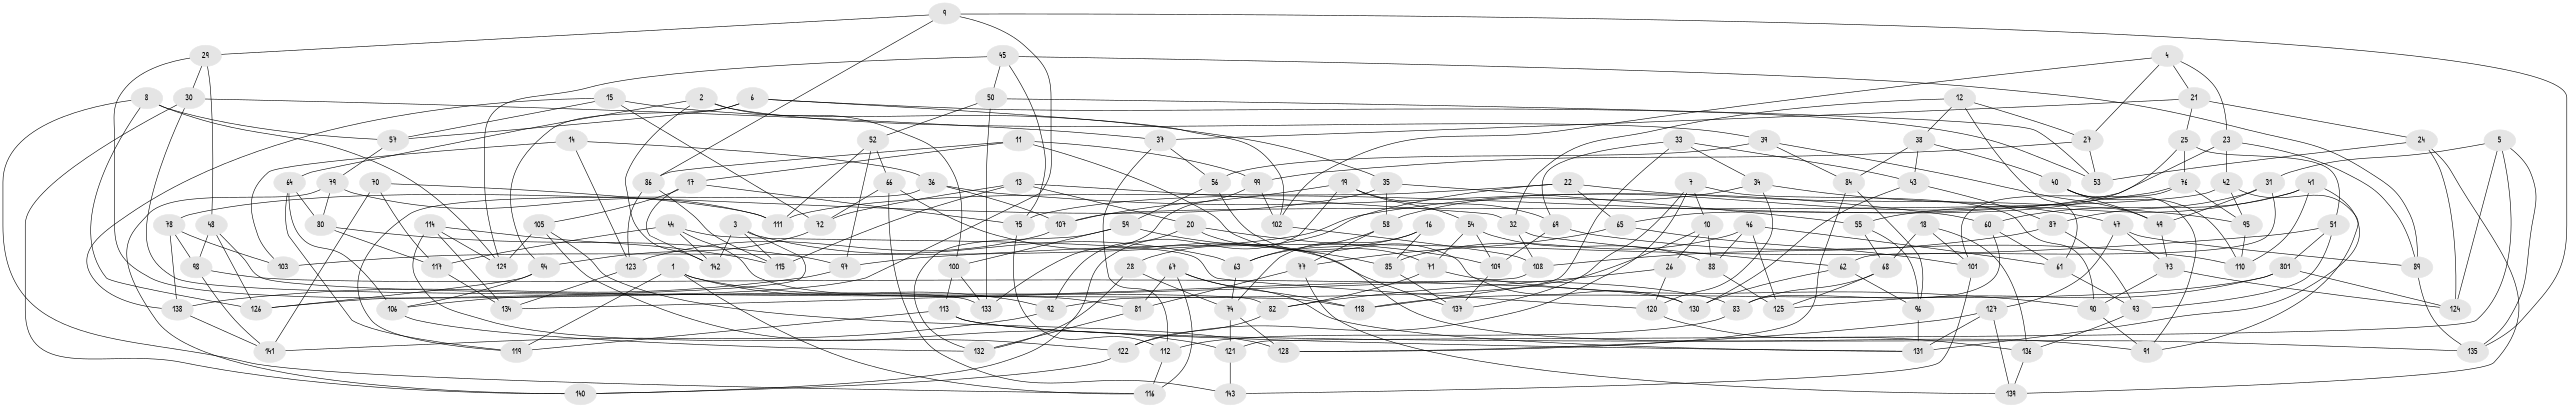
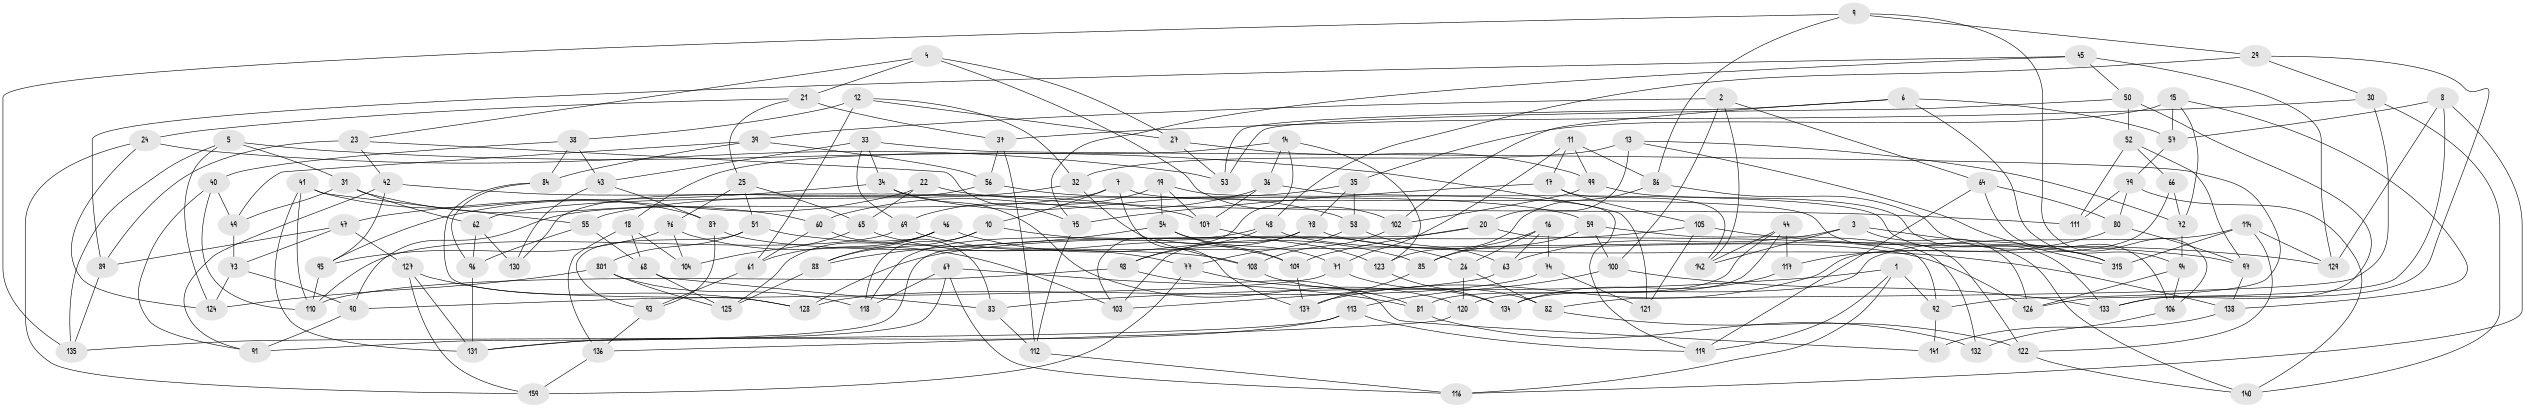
none -> (948, 154)
(375, 183) -> none
none -> (1506, 246)
(780, 267) -> (2117, 267)
(1130, 267) -> none
(1973, 267) -> (686, 267)
(947, 280) -> (714, 279)
(1233, 293) -> (1260, 299)
(1230, 394) -> none
(2011, 394) -> (533, 394)
